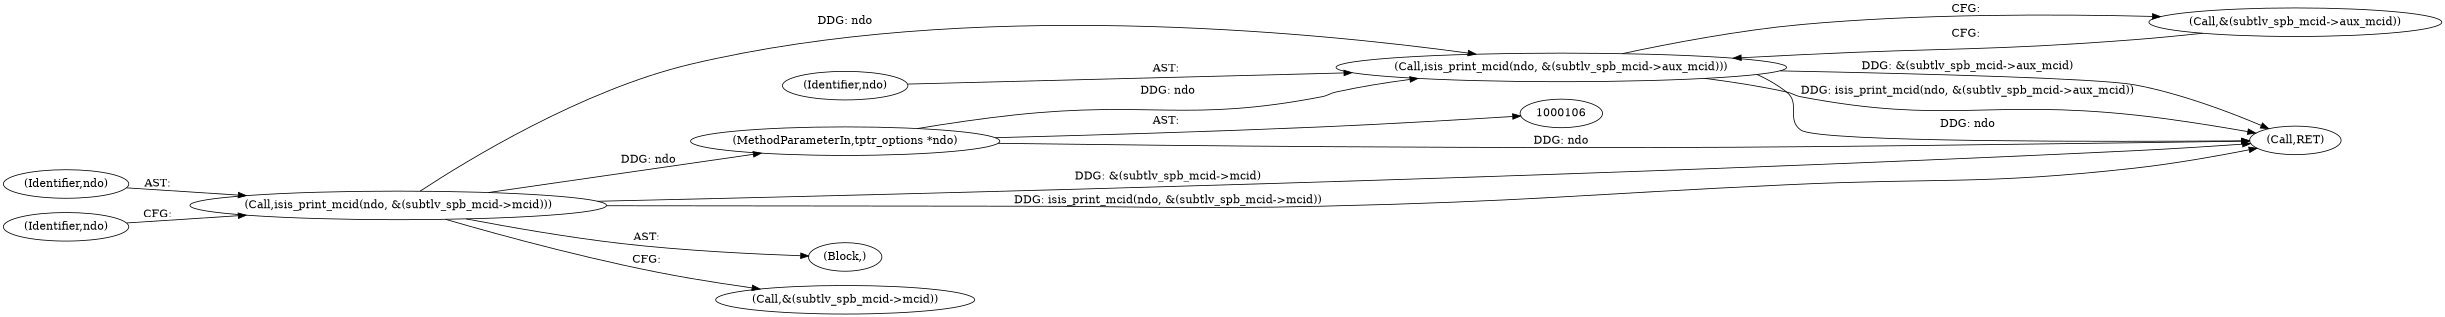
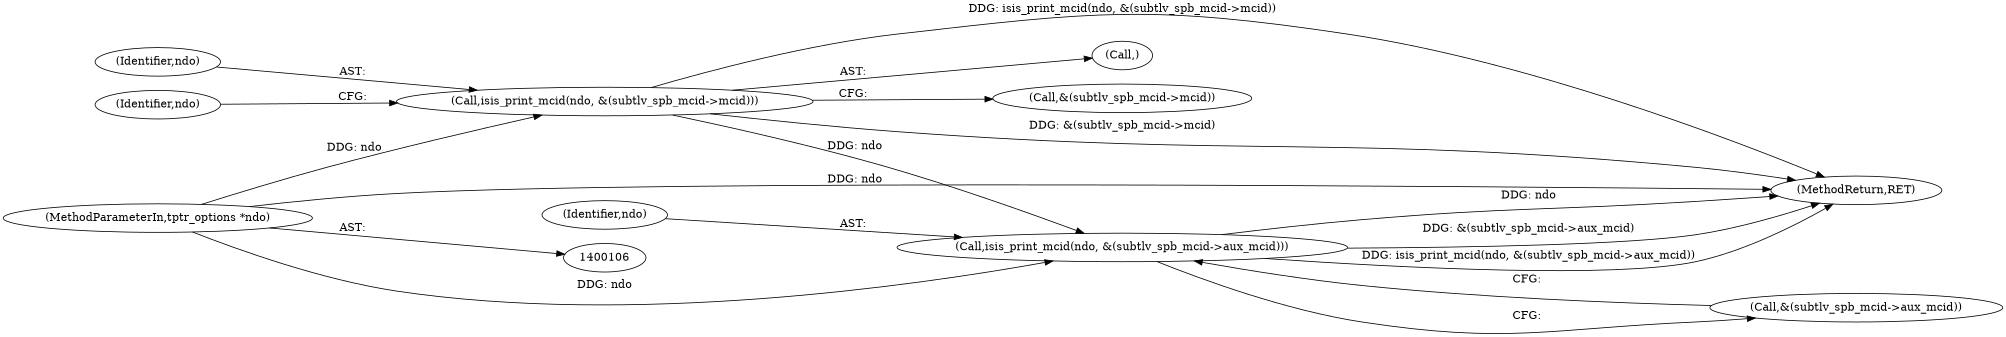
(1561, 113) -> (605, 258)
(2295, 140) -> (1856, 190)
(621, 173) -> (367, 157)
(845, 257) -> (1122, 56)
